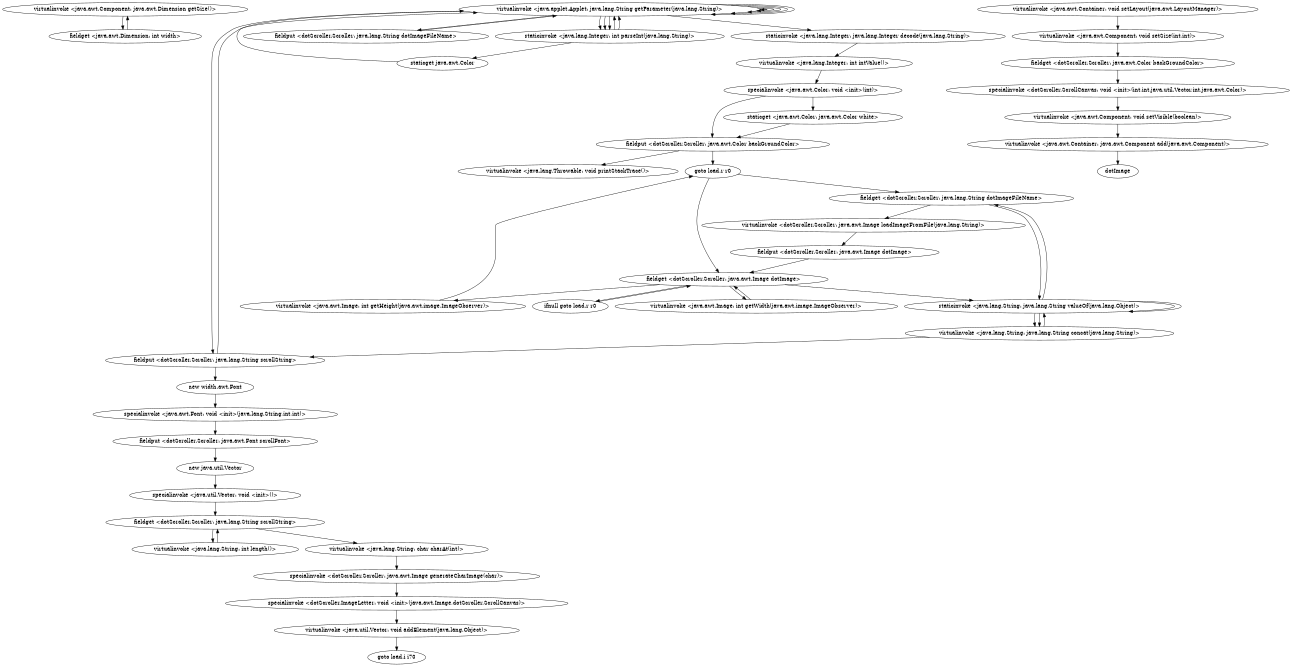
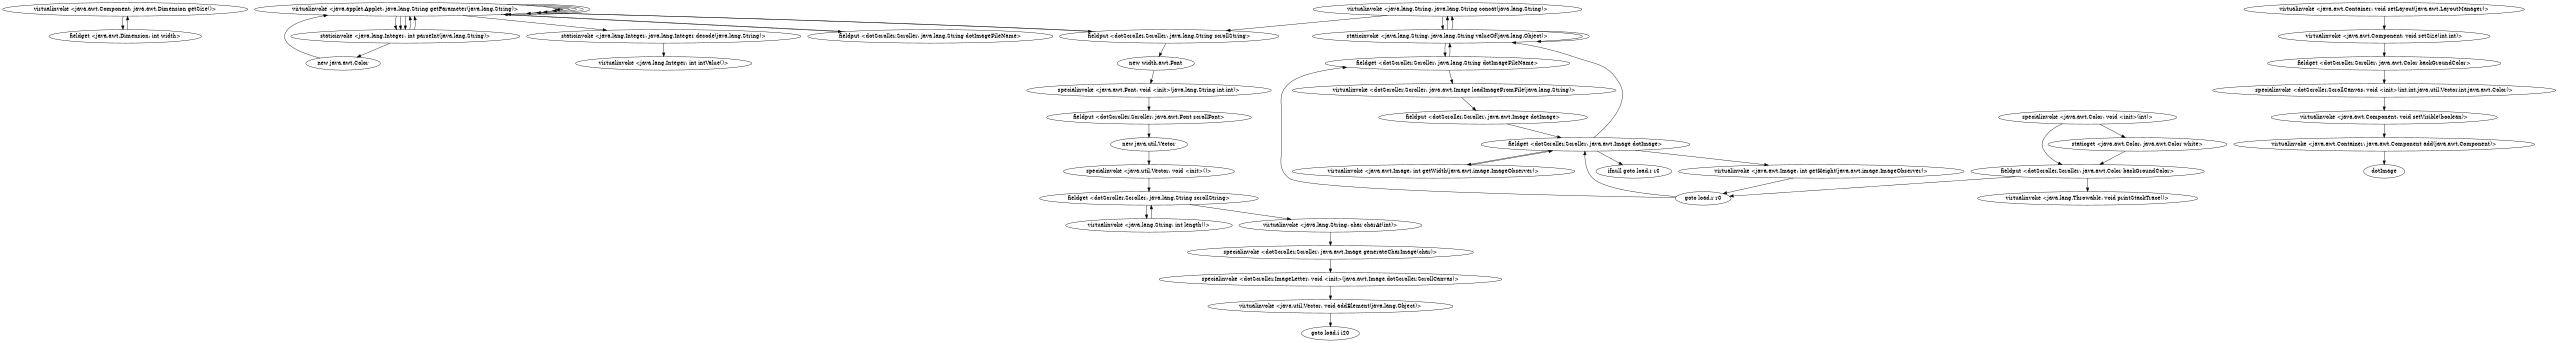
(442, 63) -> (343, 63)
(819, 75) -> none
(642, 294) -> none
(397, 657) -> (1330, 333)
